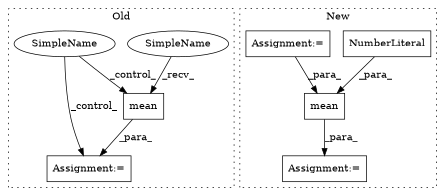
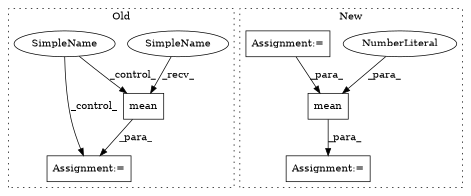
(387, 44) -> (400, 44)
